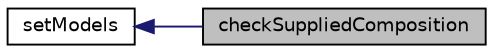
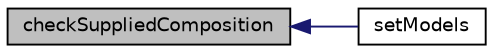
(178, 27) -> (334, 27)
